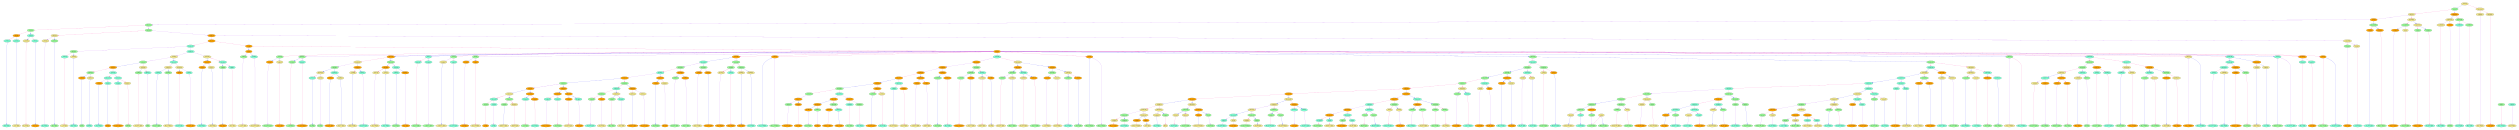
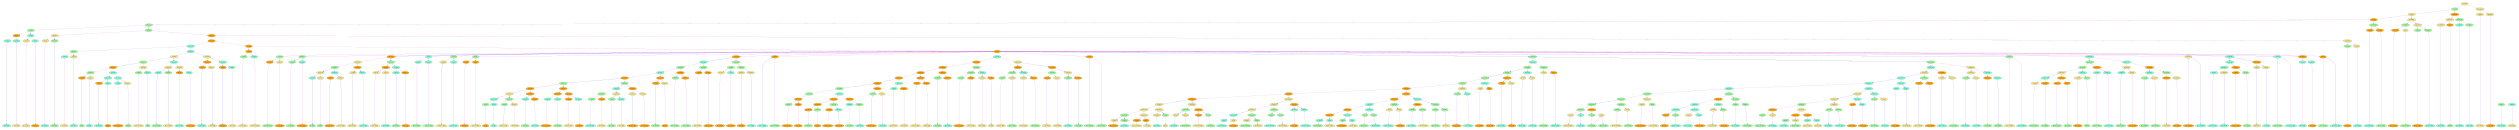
(223, 67) -> (223, 67)
